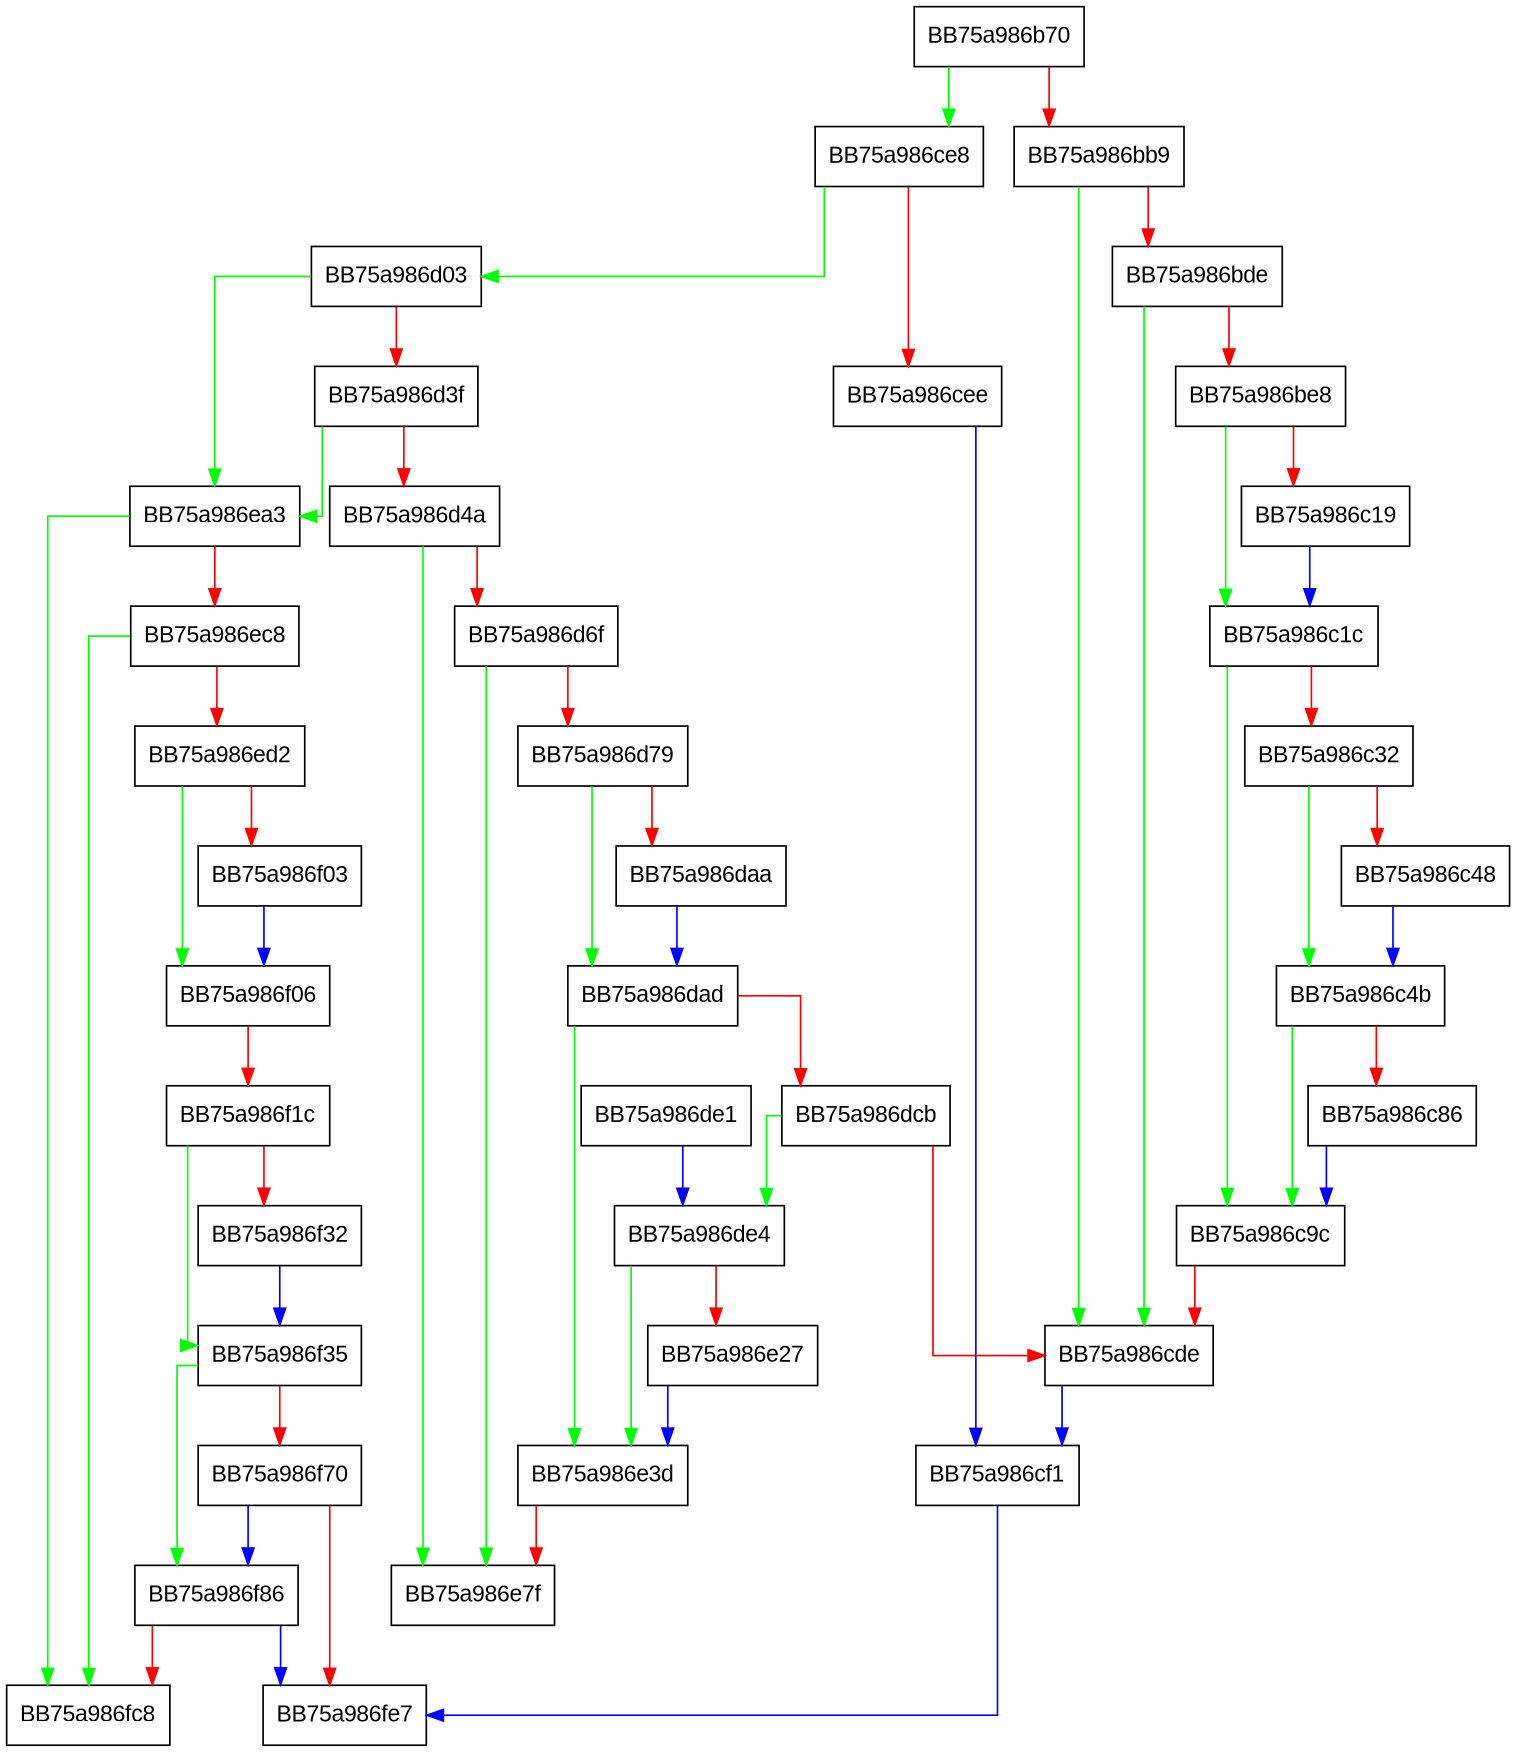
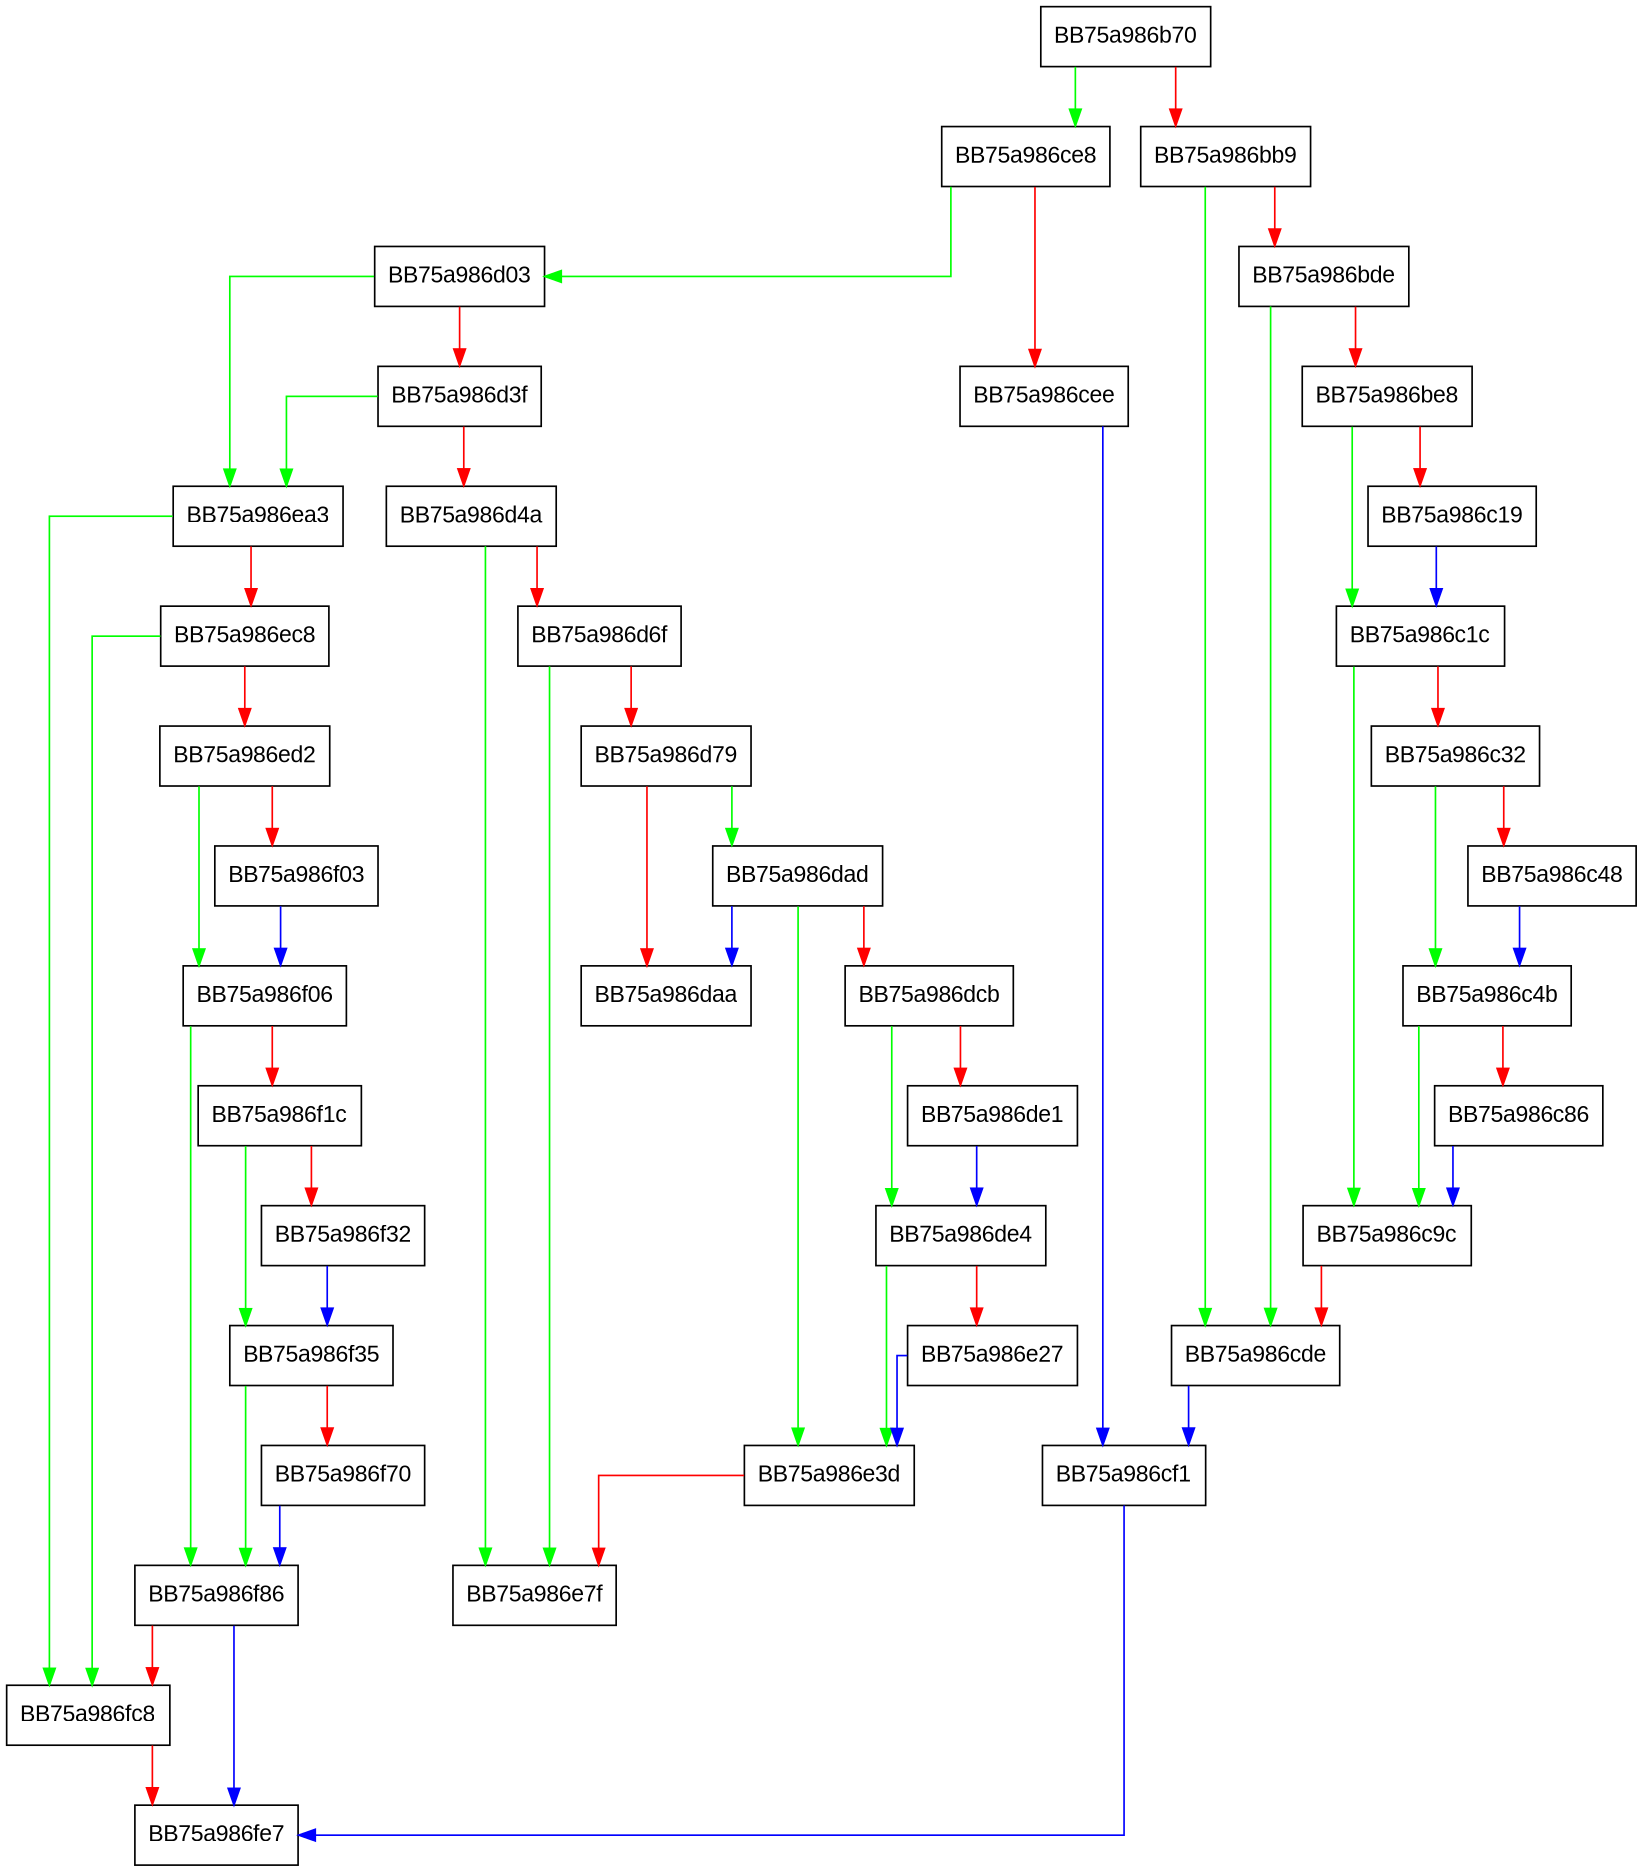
(677, 927) -> (732, 927)
none -> (191, 1287)
(933, 1298) -> (960, 1047)
(330, 1587) -> (152, 1767)
